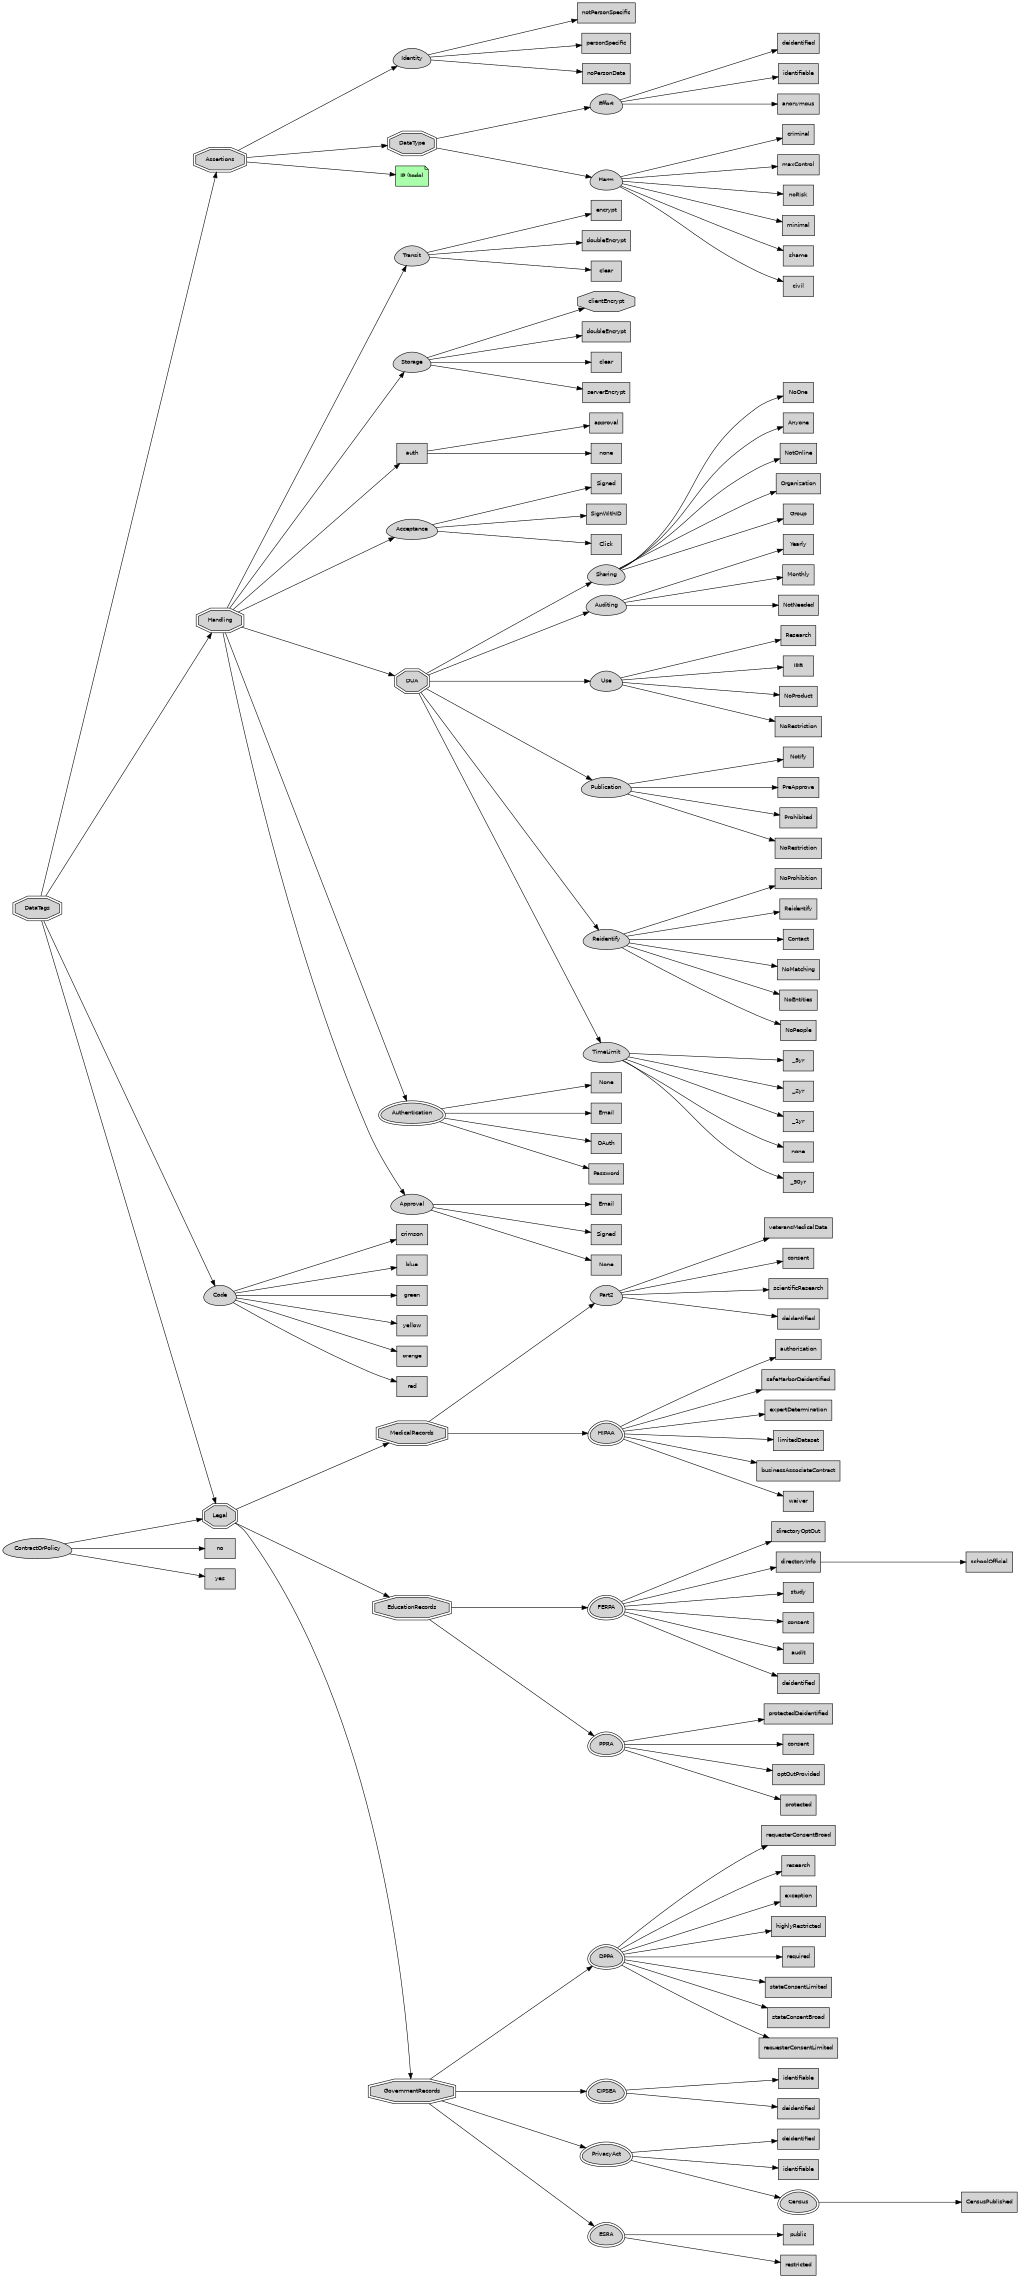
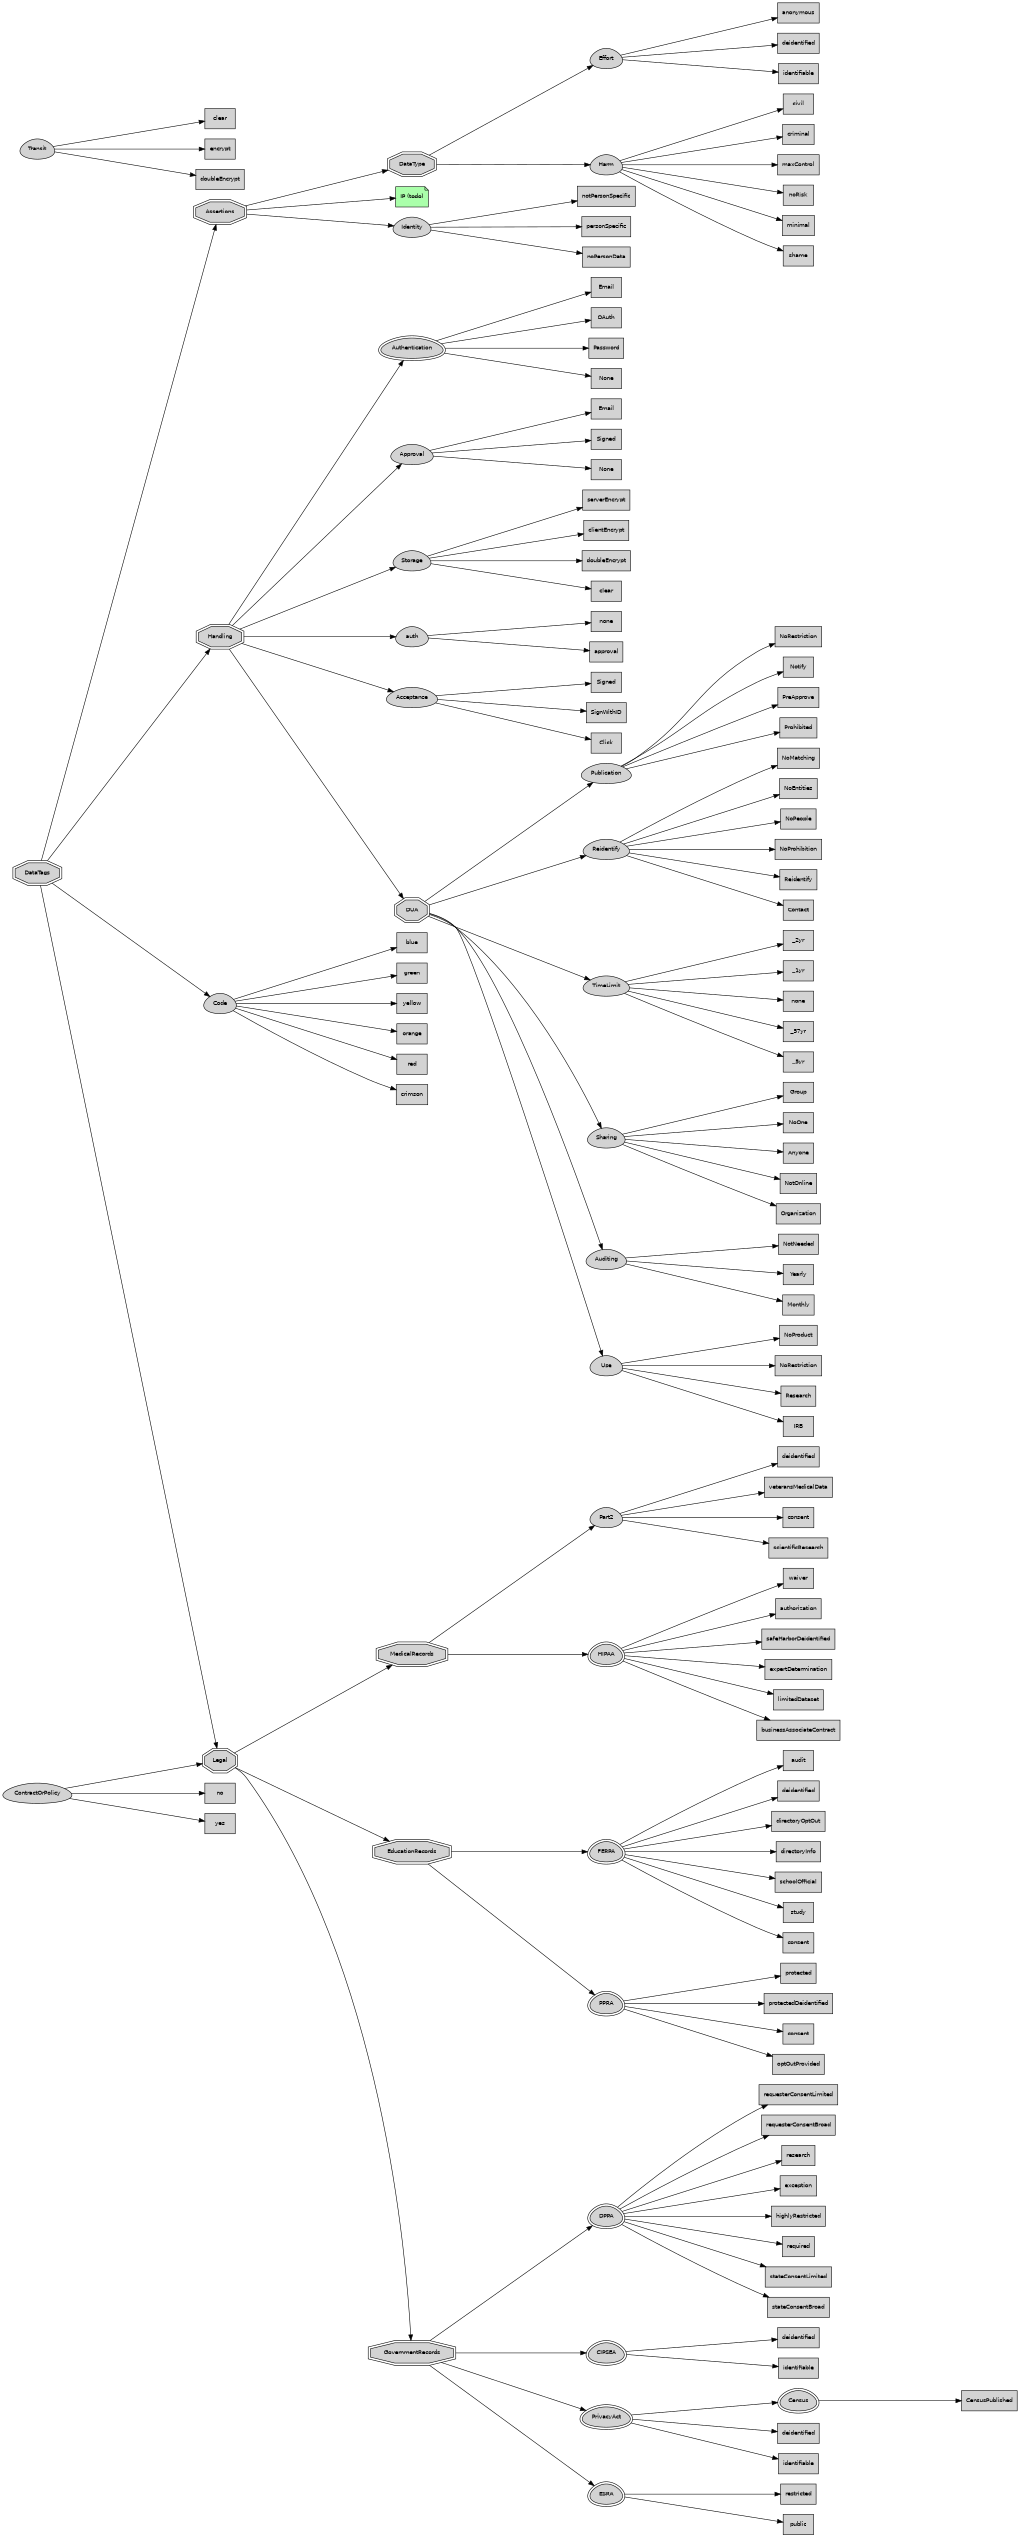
(606, 302) -> (606, 530)
(315, 439) -> none
(412, 453) -> (412, 637)
(798, 1182) -> (798, 1032)
(891, 1562) -> (697, 1866)
